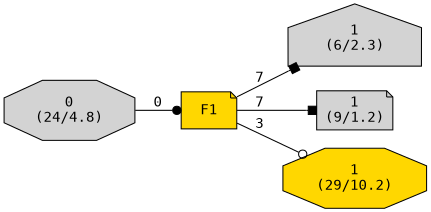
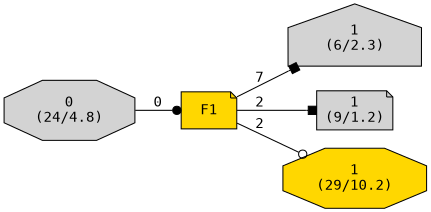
(260, 103) -> (260, 103)
(260, 124) -> (260, 124)
